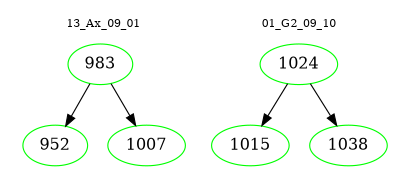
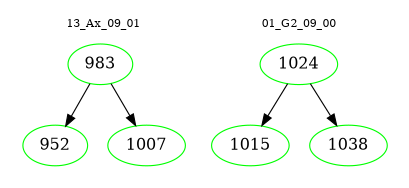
(299, 24) -> (299, 24)
